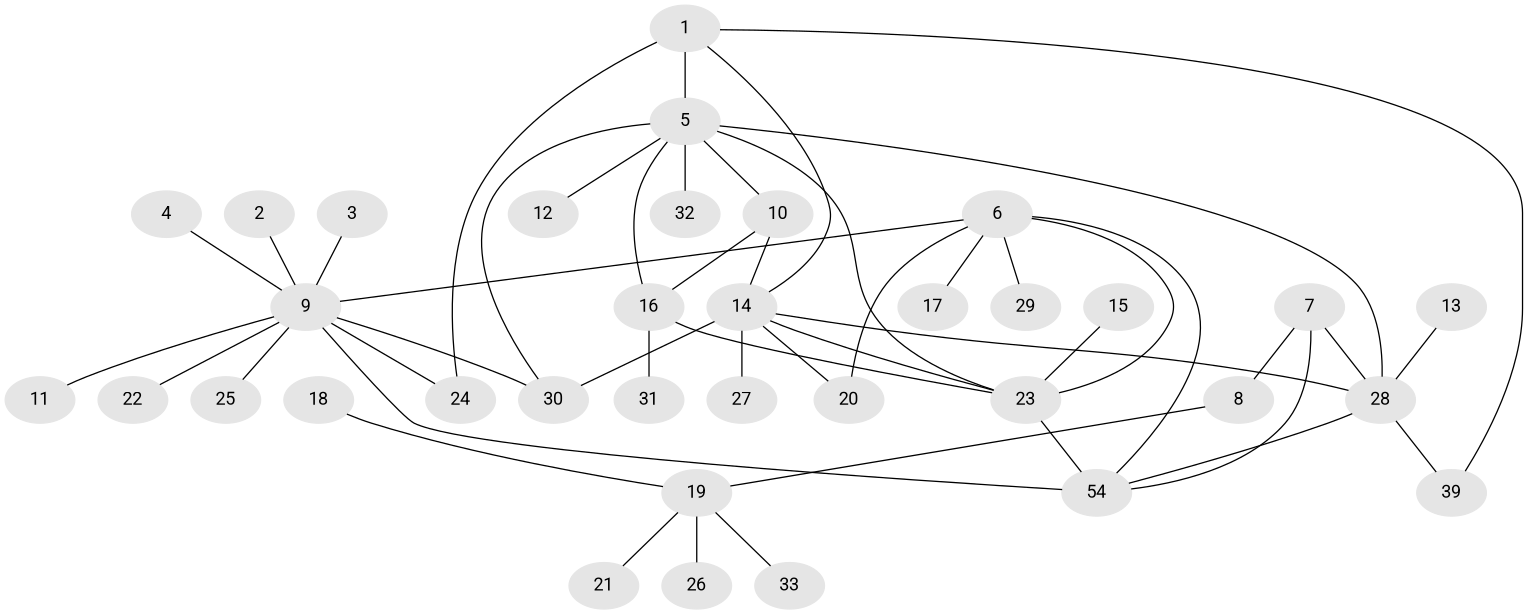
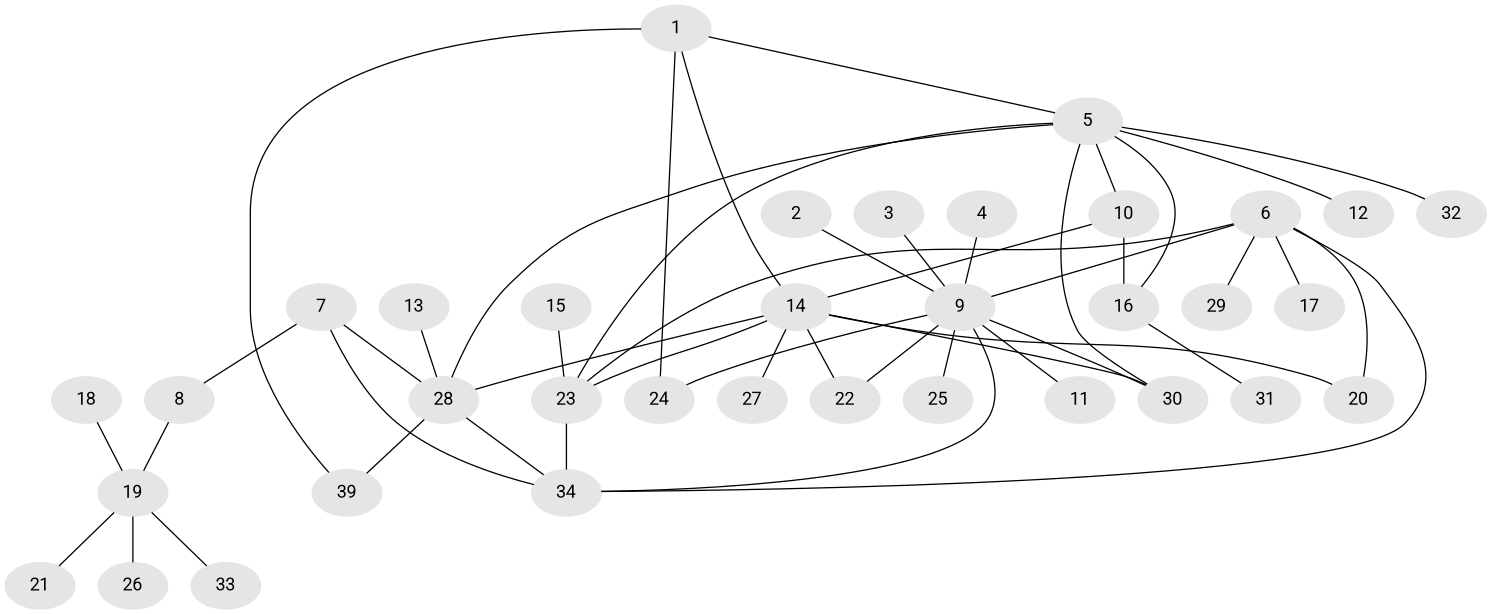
none -> (821, 354)
(833, 363) -> none
(1097, 493) -> (566, 493)
